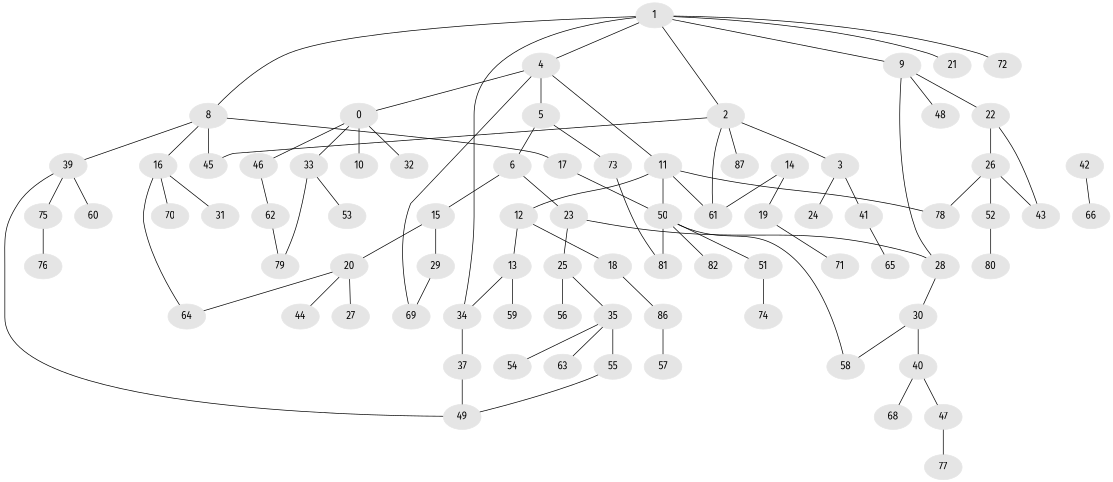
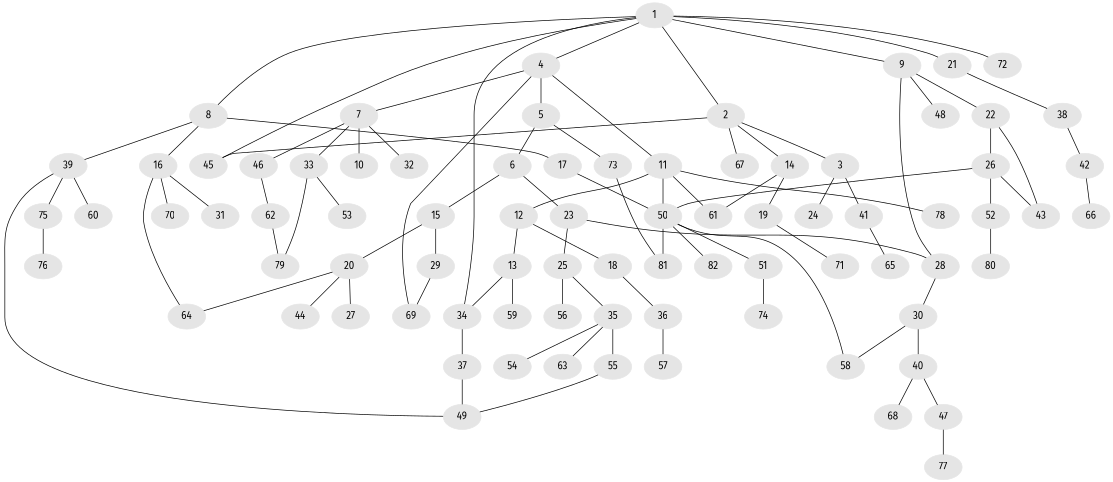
(359, 116) -> (359, 116)
none -> (1062, 116)
(208, 141) -> (422, 66)
(713, 165) -> (758, 141)
(740, 166) -> (740, 166)
(966, 191) -> (824, 185)
(663, 317) -> (663, 317)
